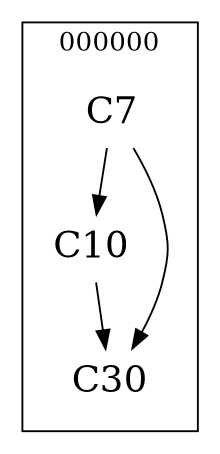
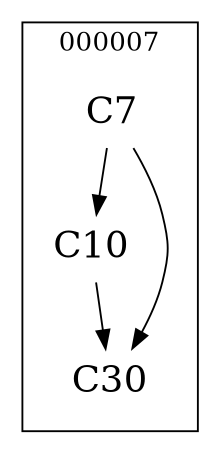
(110, 44) -> (110, 44)
